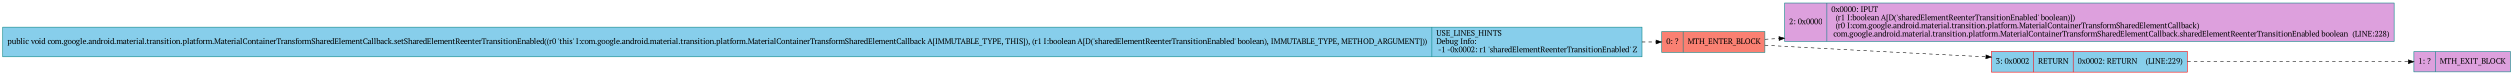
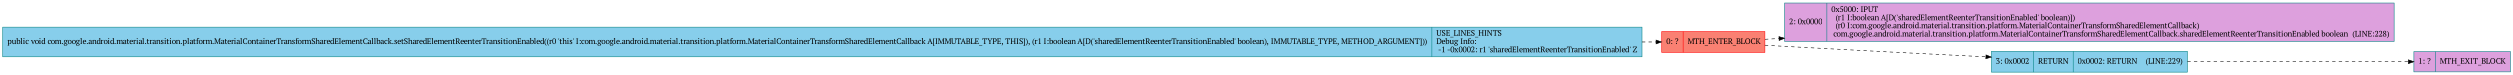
(1857, 10) -> (1857, 10)
(1713, 42) -> (1713, 42)
(2089, 62) -> (2089, 62)
